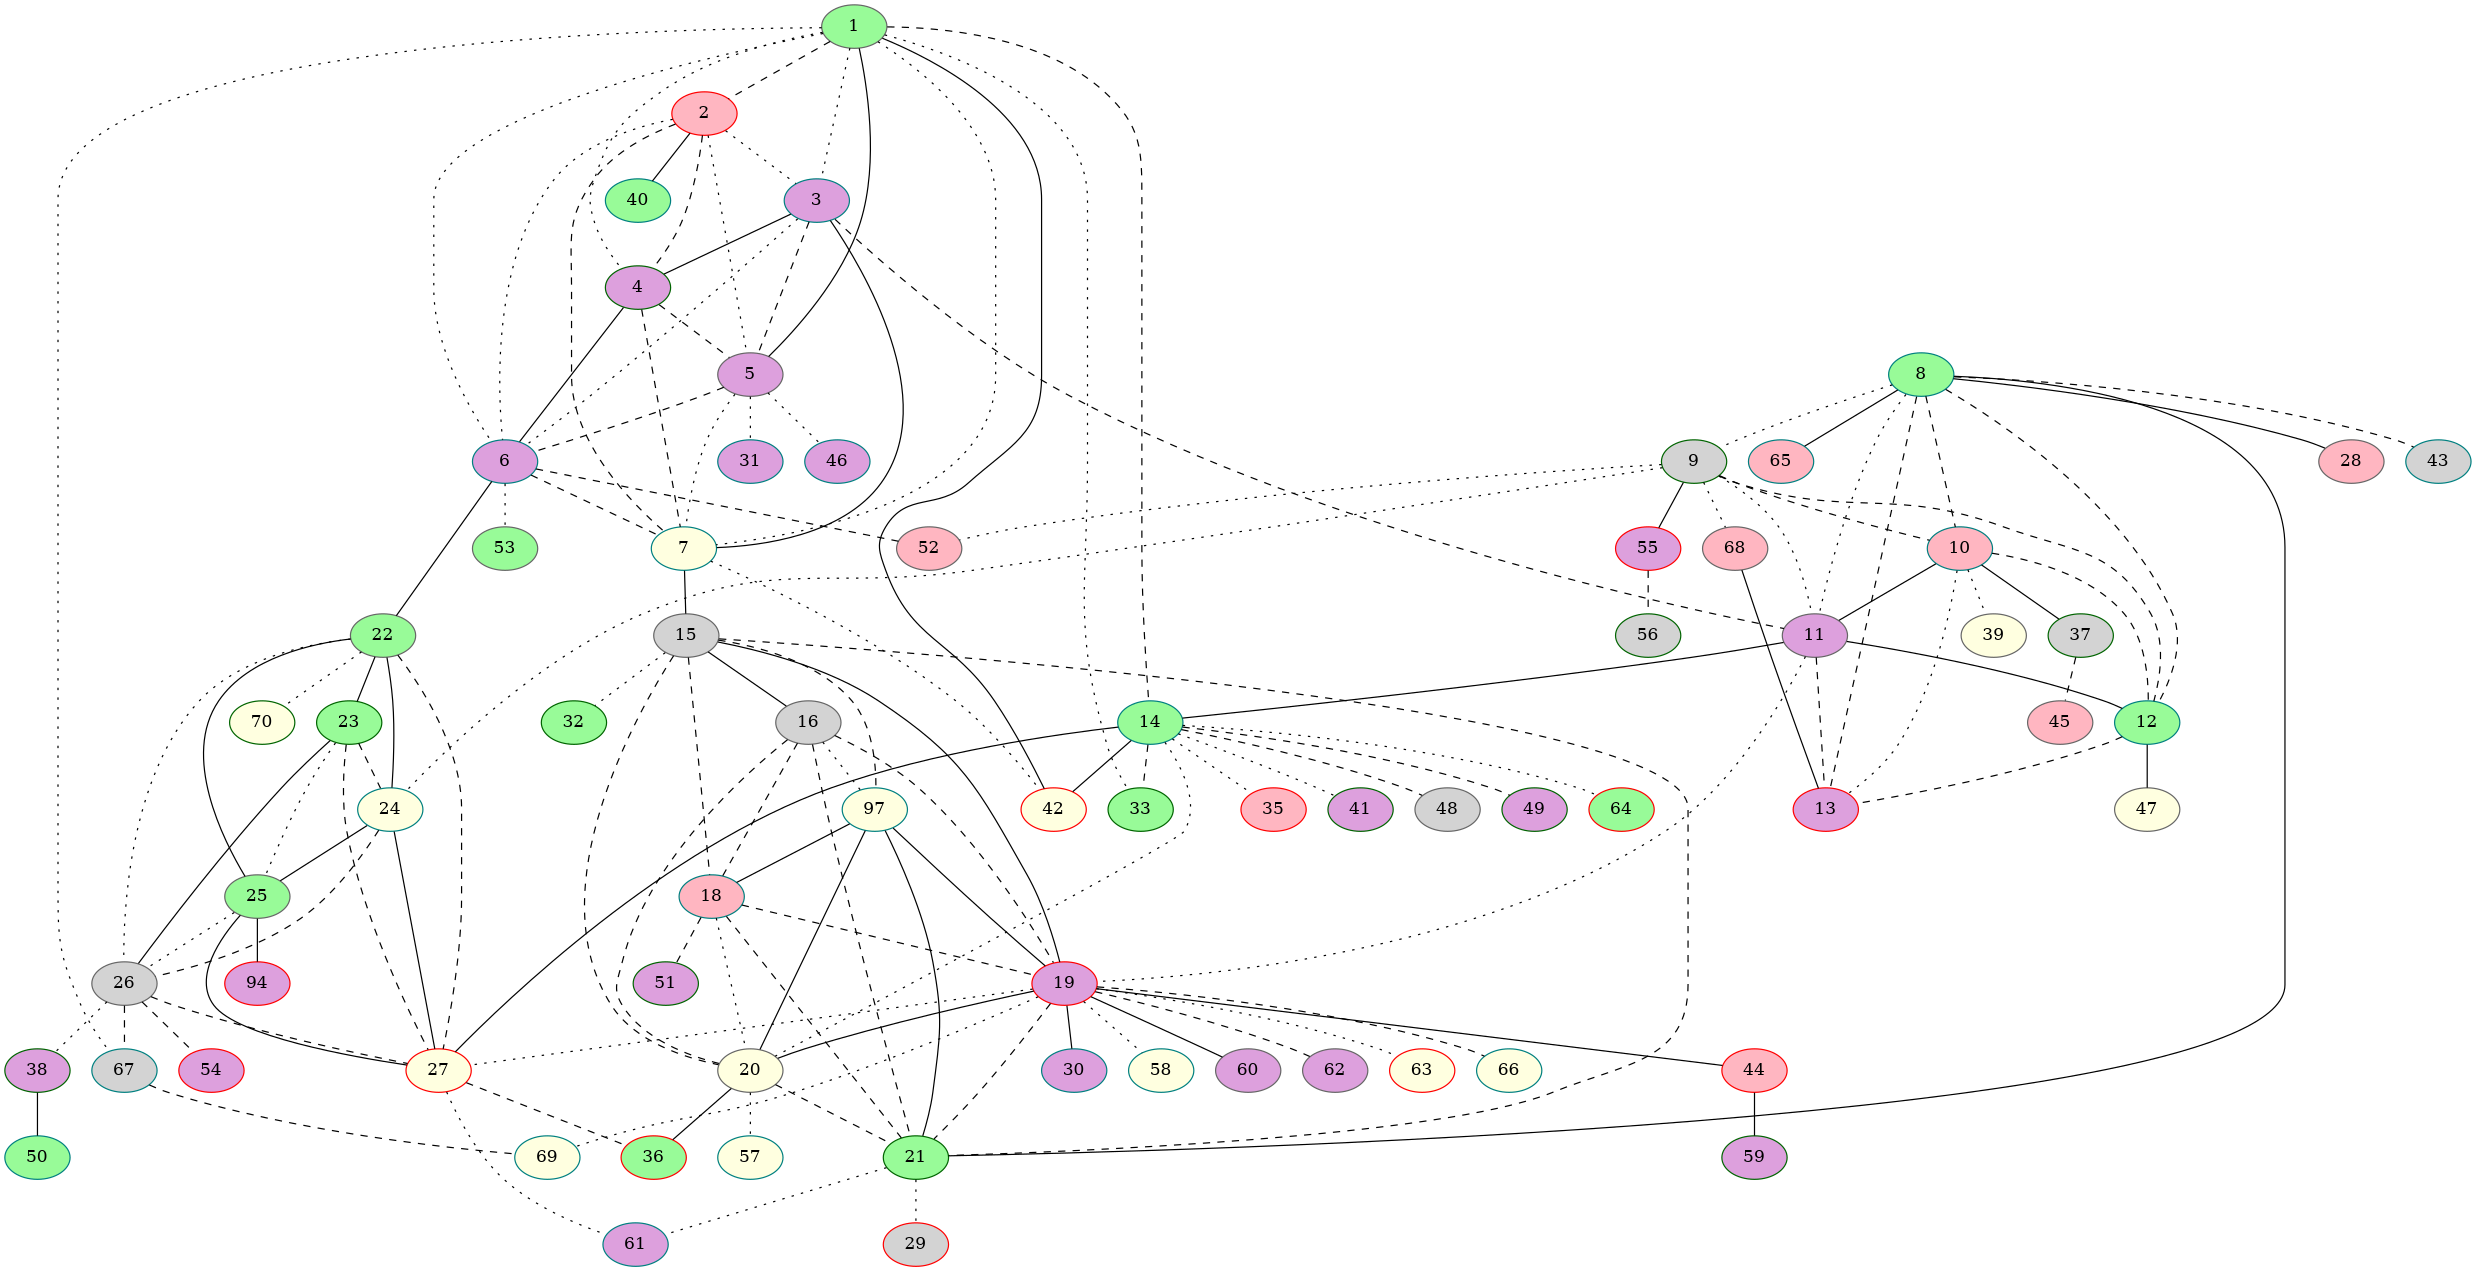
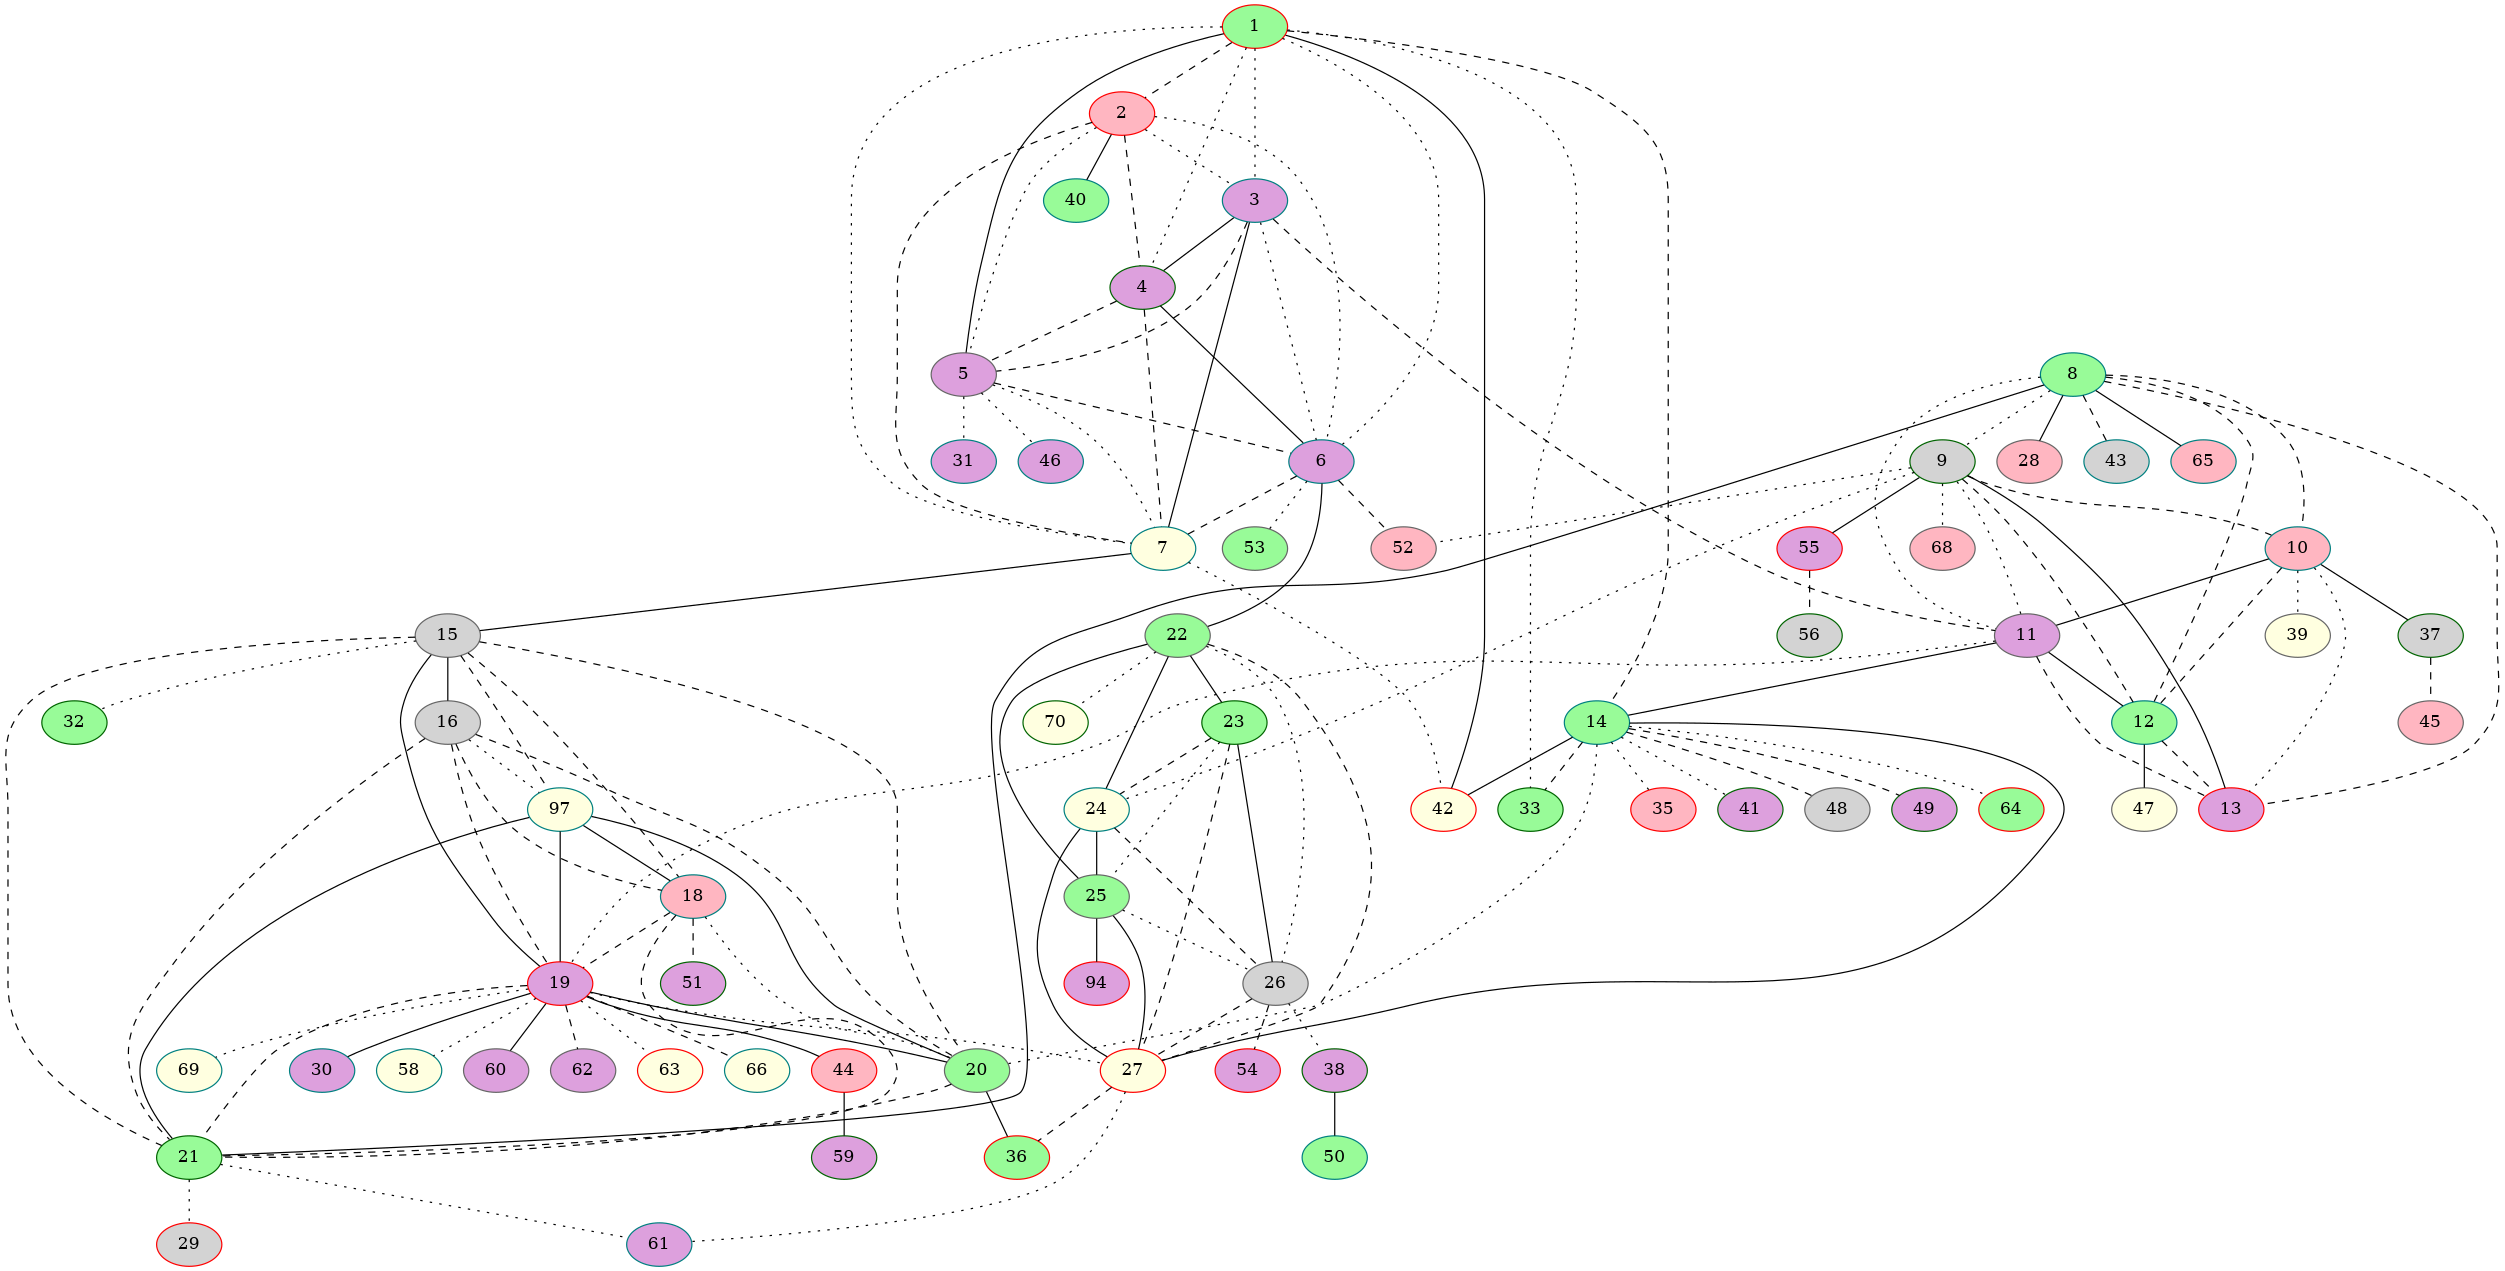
(854, 27) -> (1255, 27)
(1779, 680) -> (2132, 615)
(124, 1071) -> none
(750, 1071) -> (977, 1071)
(750, 1158) -> none
